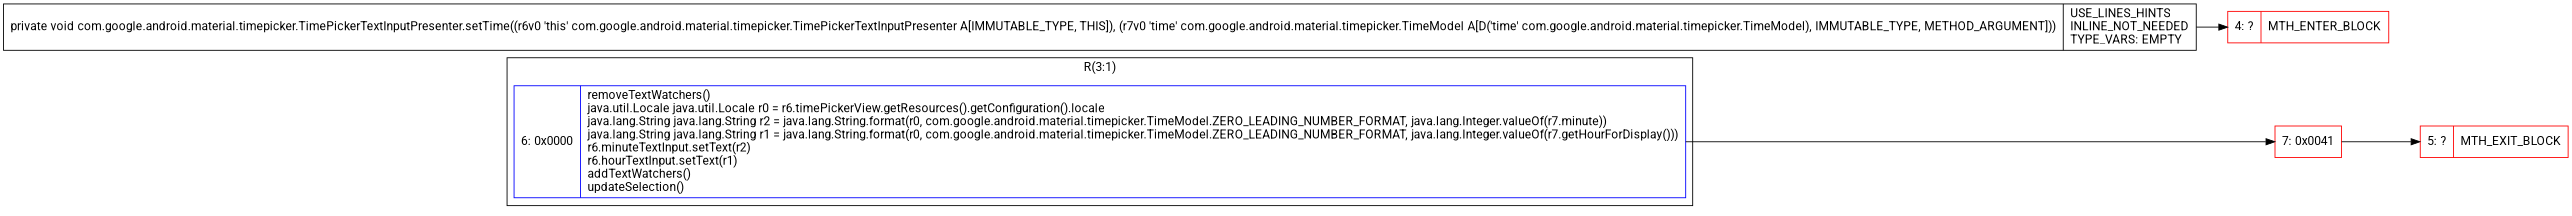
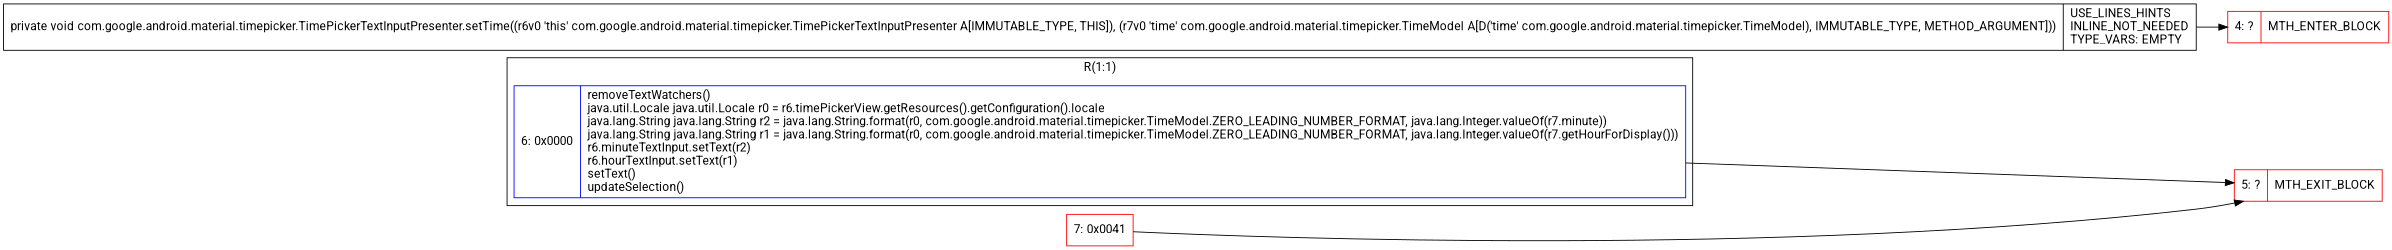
(1100, 68) -> (1100, 68)
(1976, 142) -> (1955, 173)
(639, 174) -> (612, 174)
